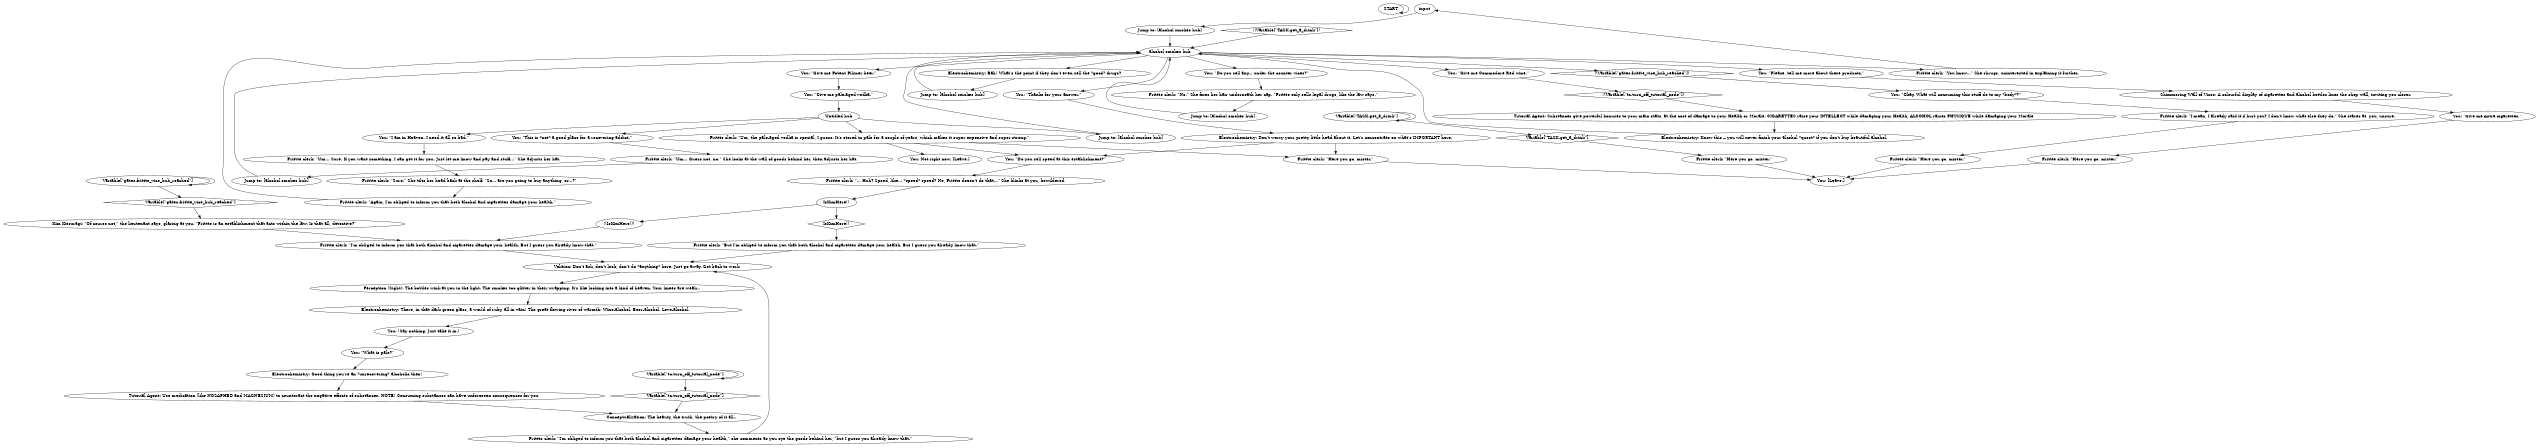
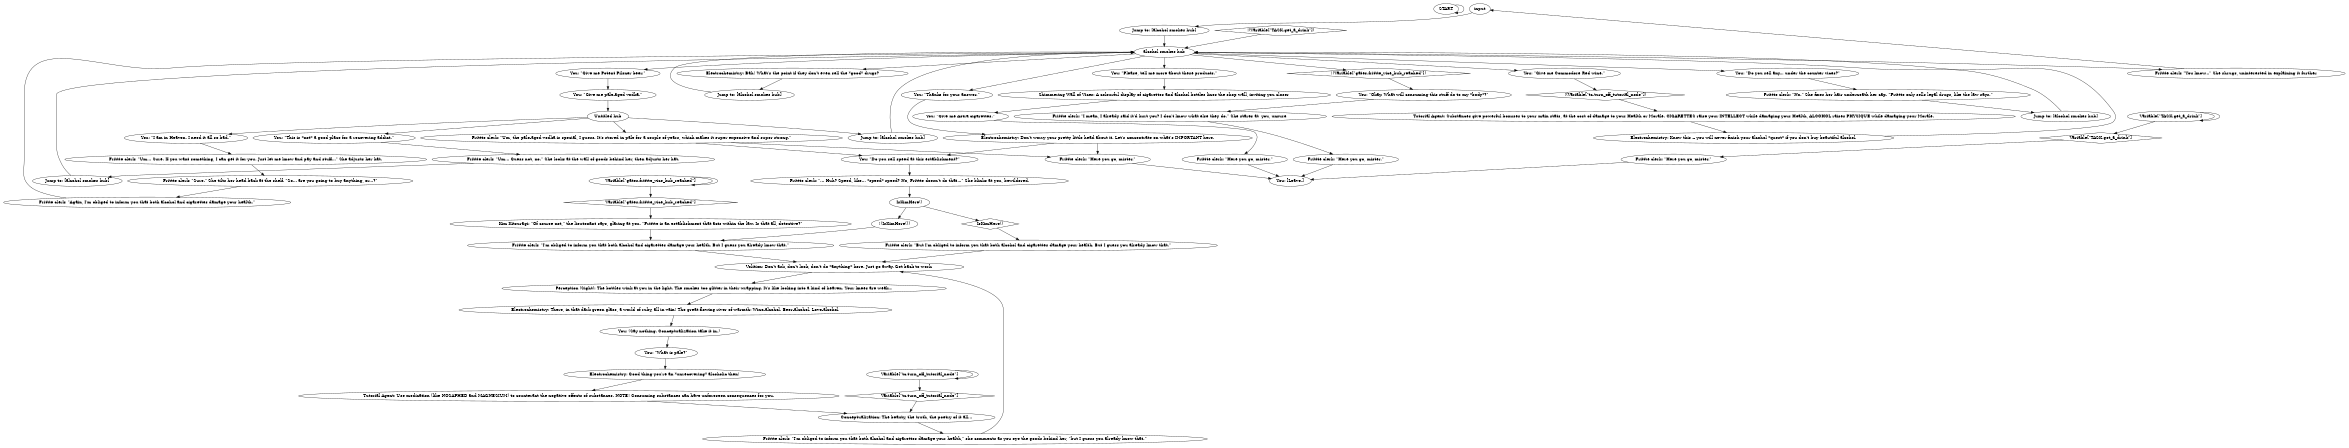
(940, 159) -> none
(424, 331) -> (669, 331)
